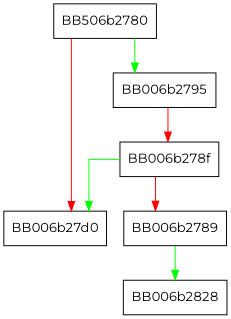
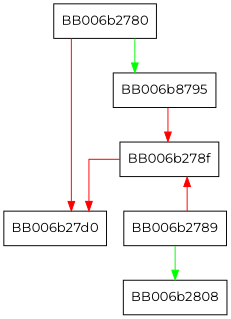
(105, 21) -> (105, 21)
(165, 90) -> (165, 90)
(89, 165) -> (89, 165)
(155, 189) -> (187, 199)
(175, 298) -> (175, 298)
